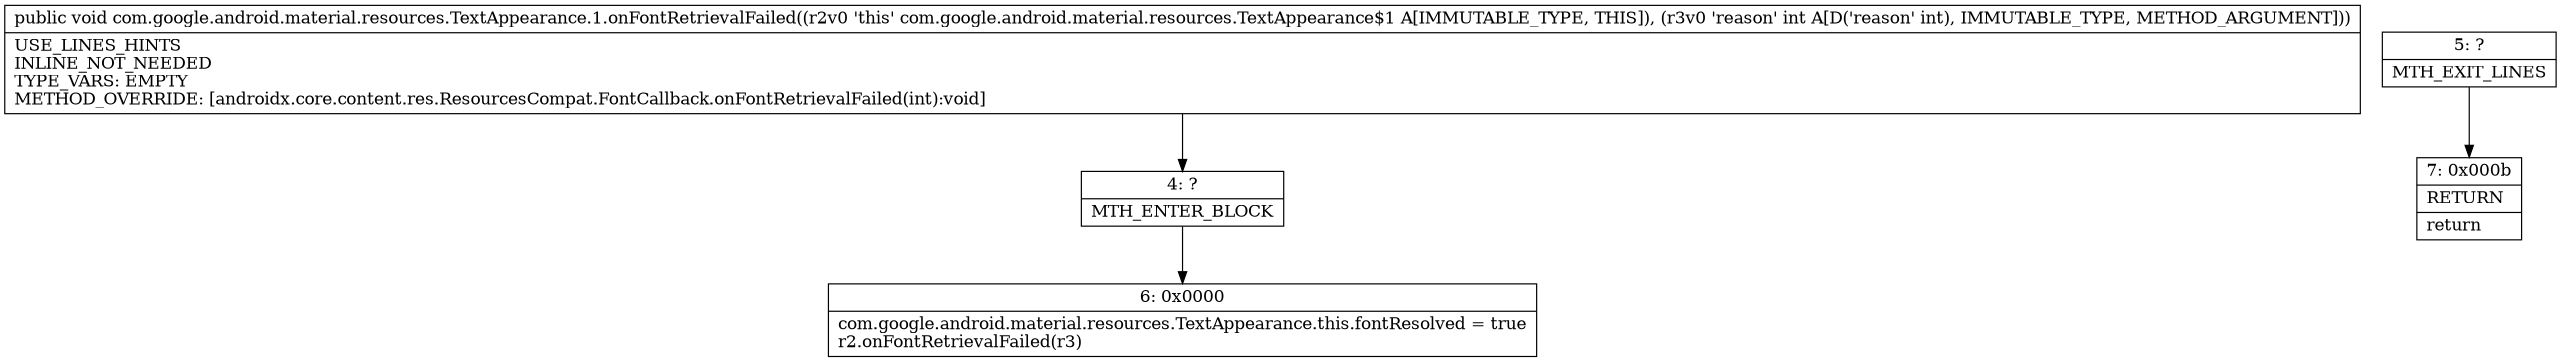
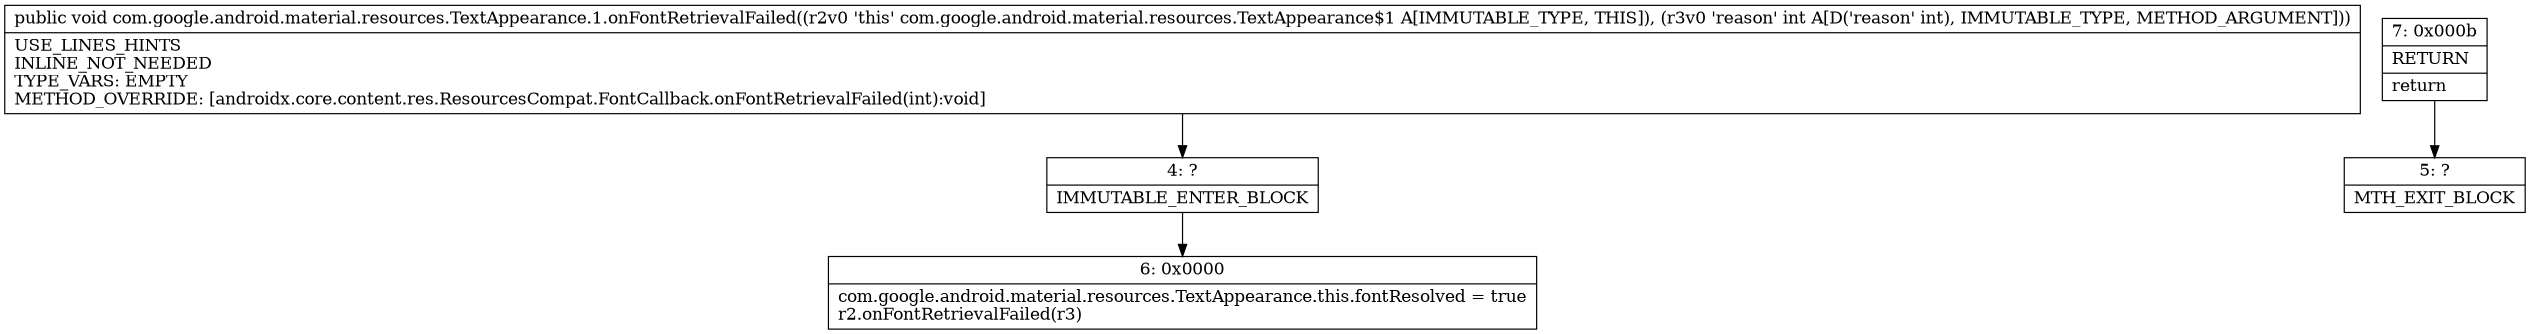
(2469, 73) -> (2435, 198)
(2469, 116) -> (2435, 123)
(1183, 212) -> (1183, 198)
